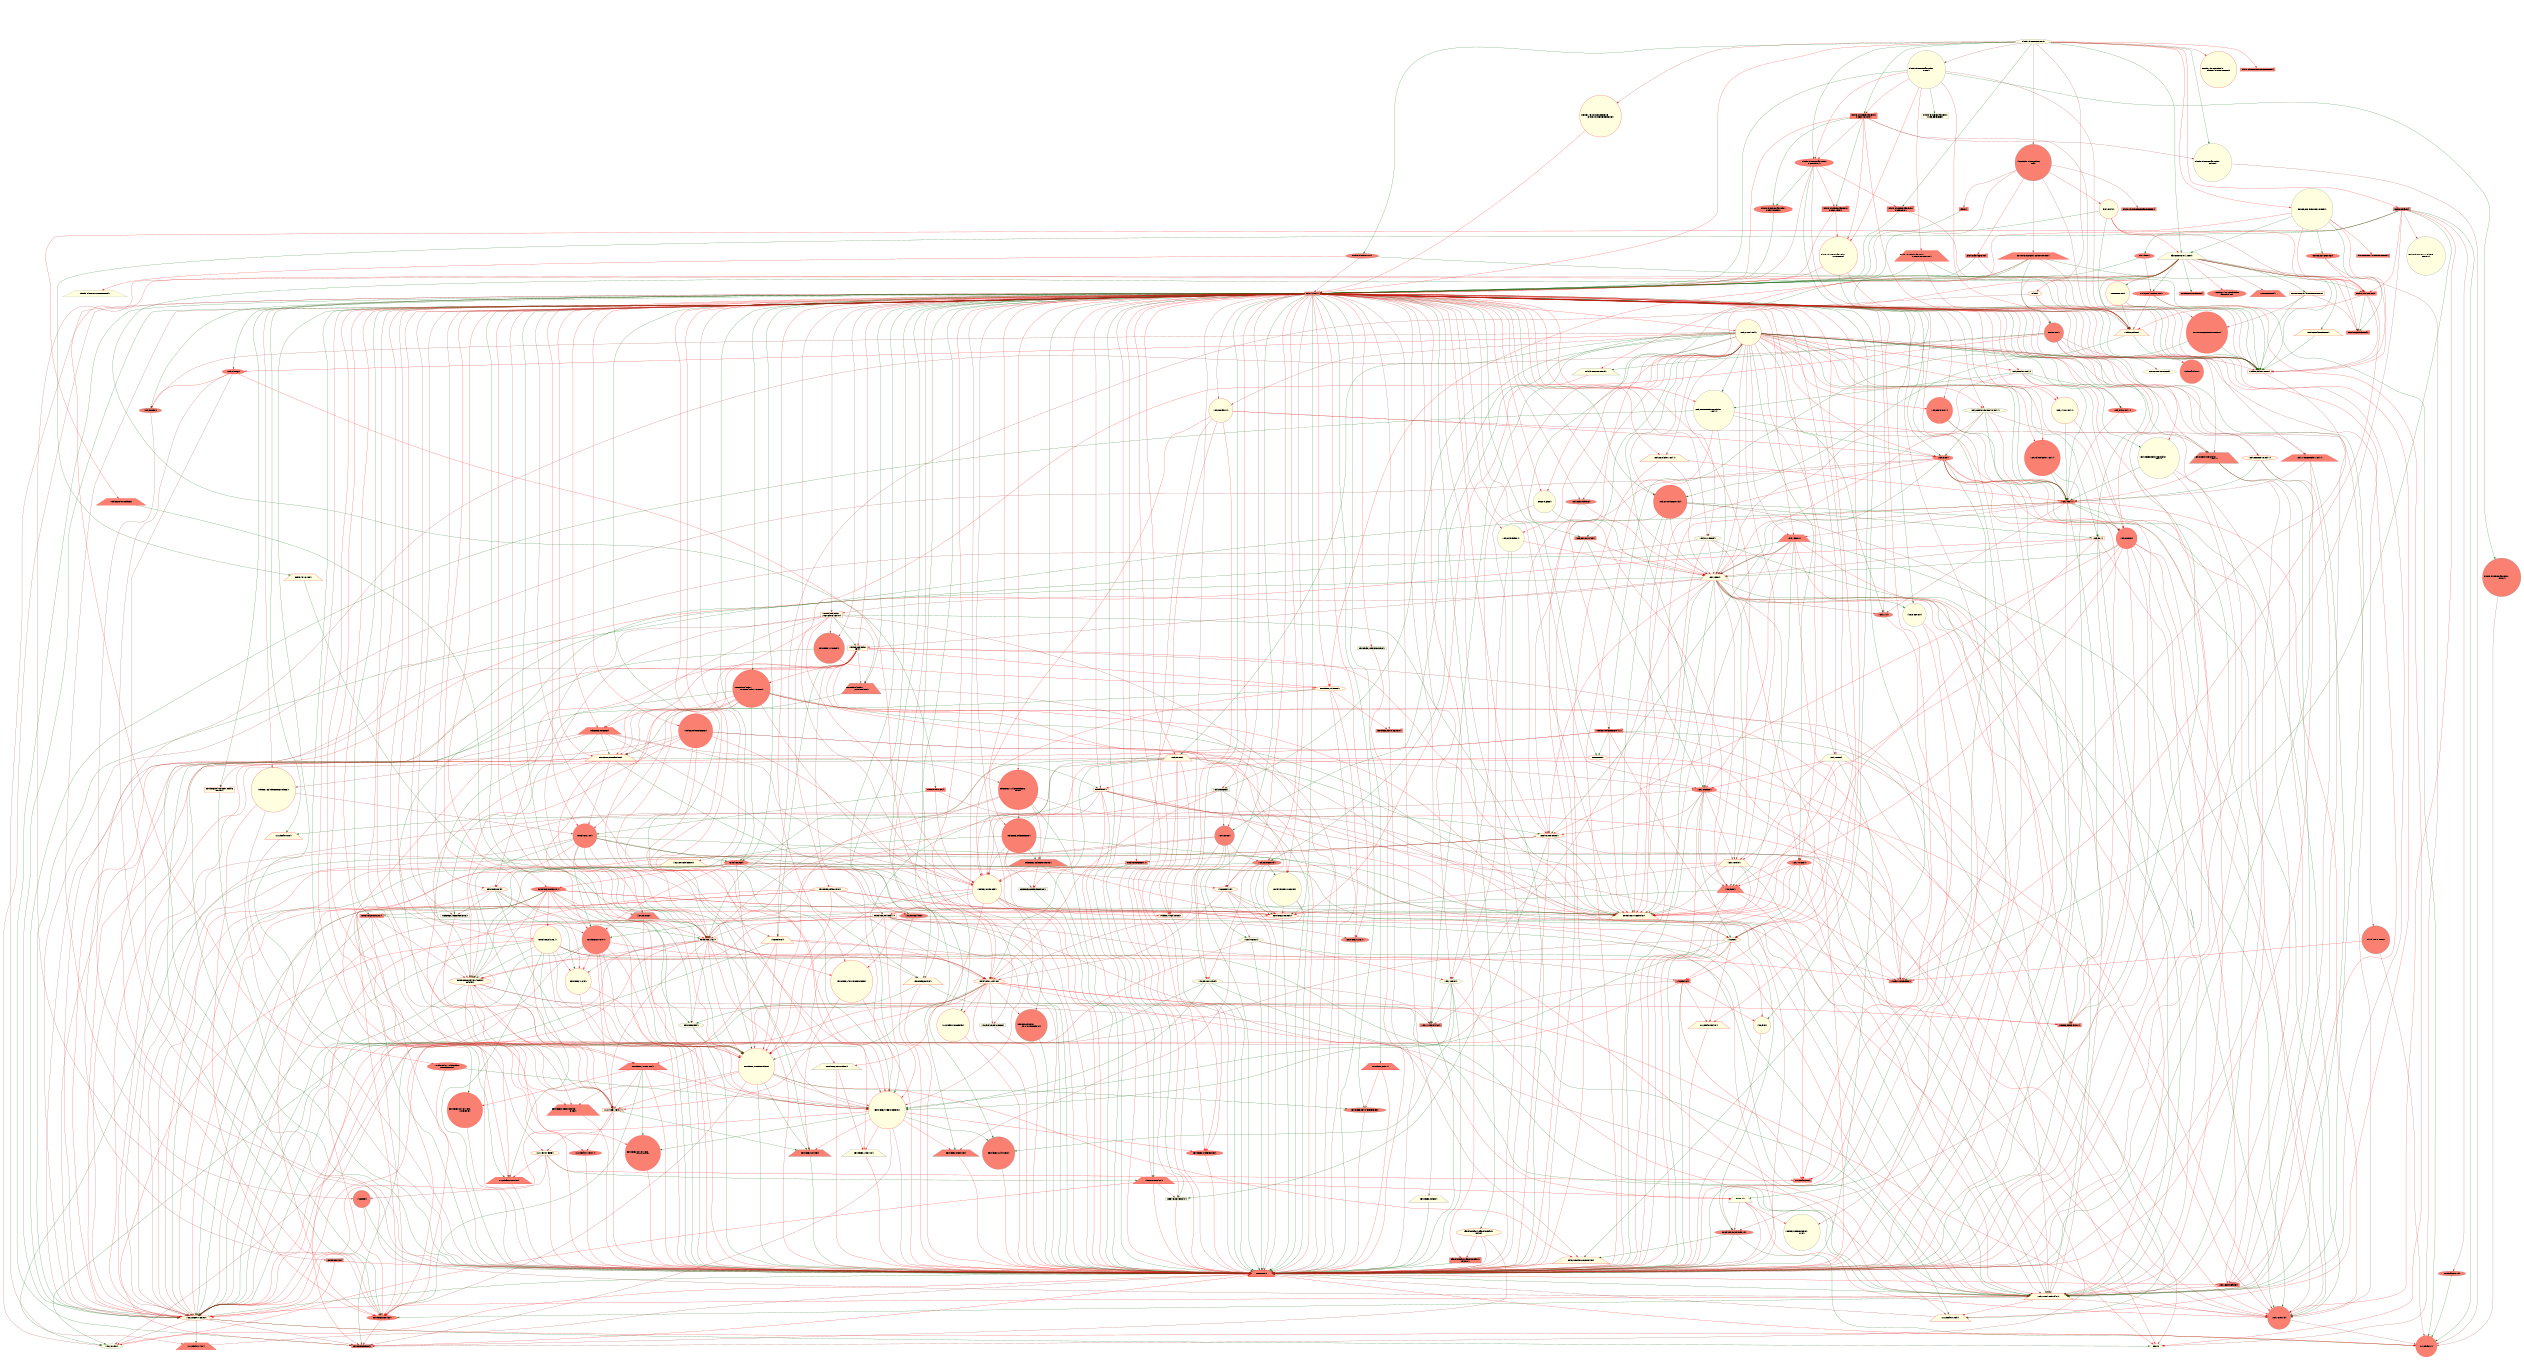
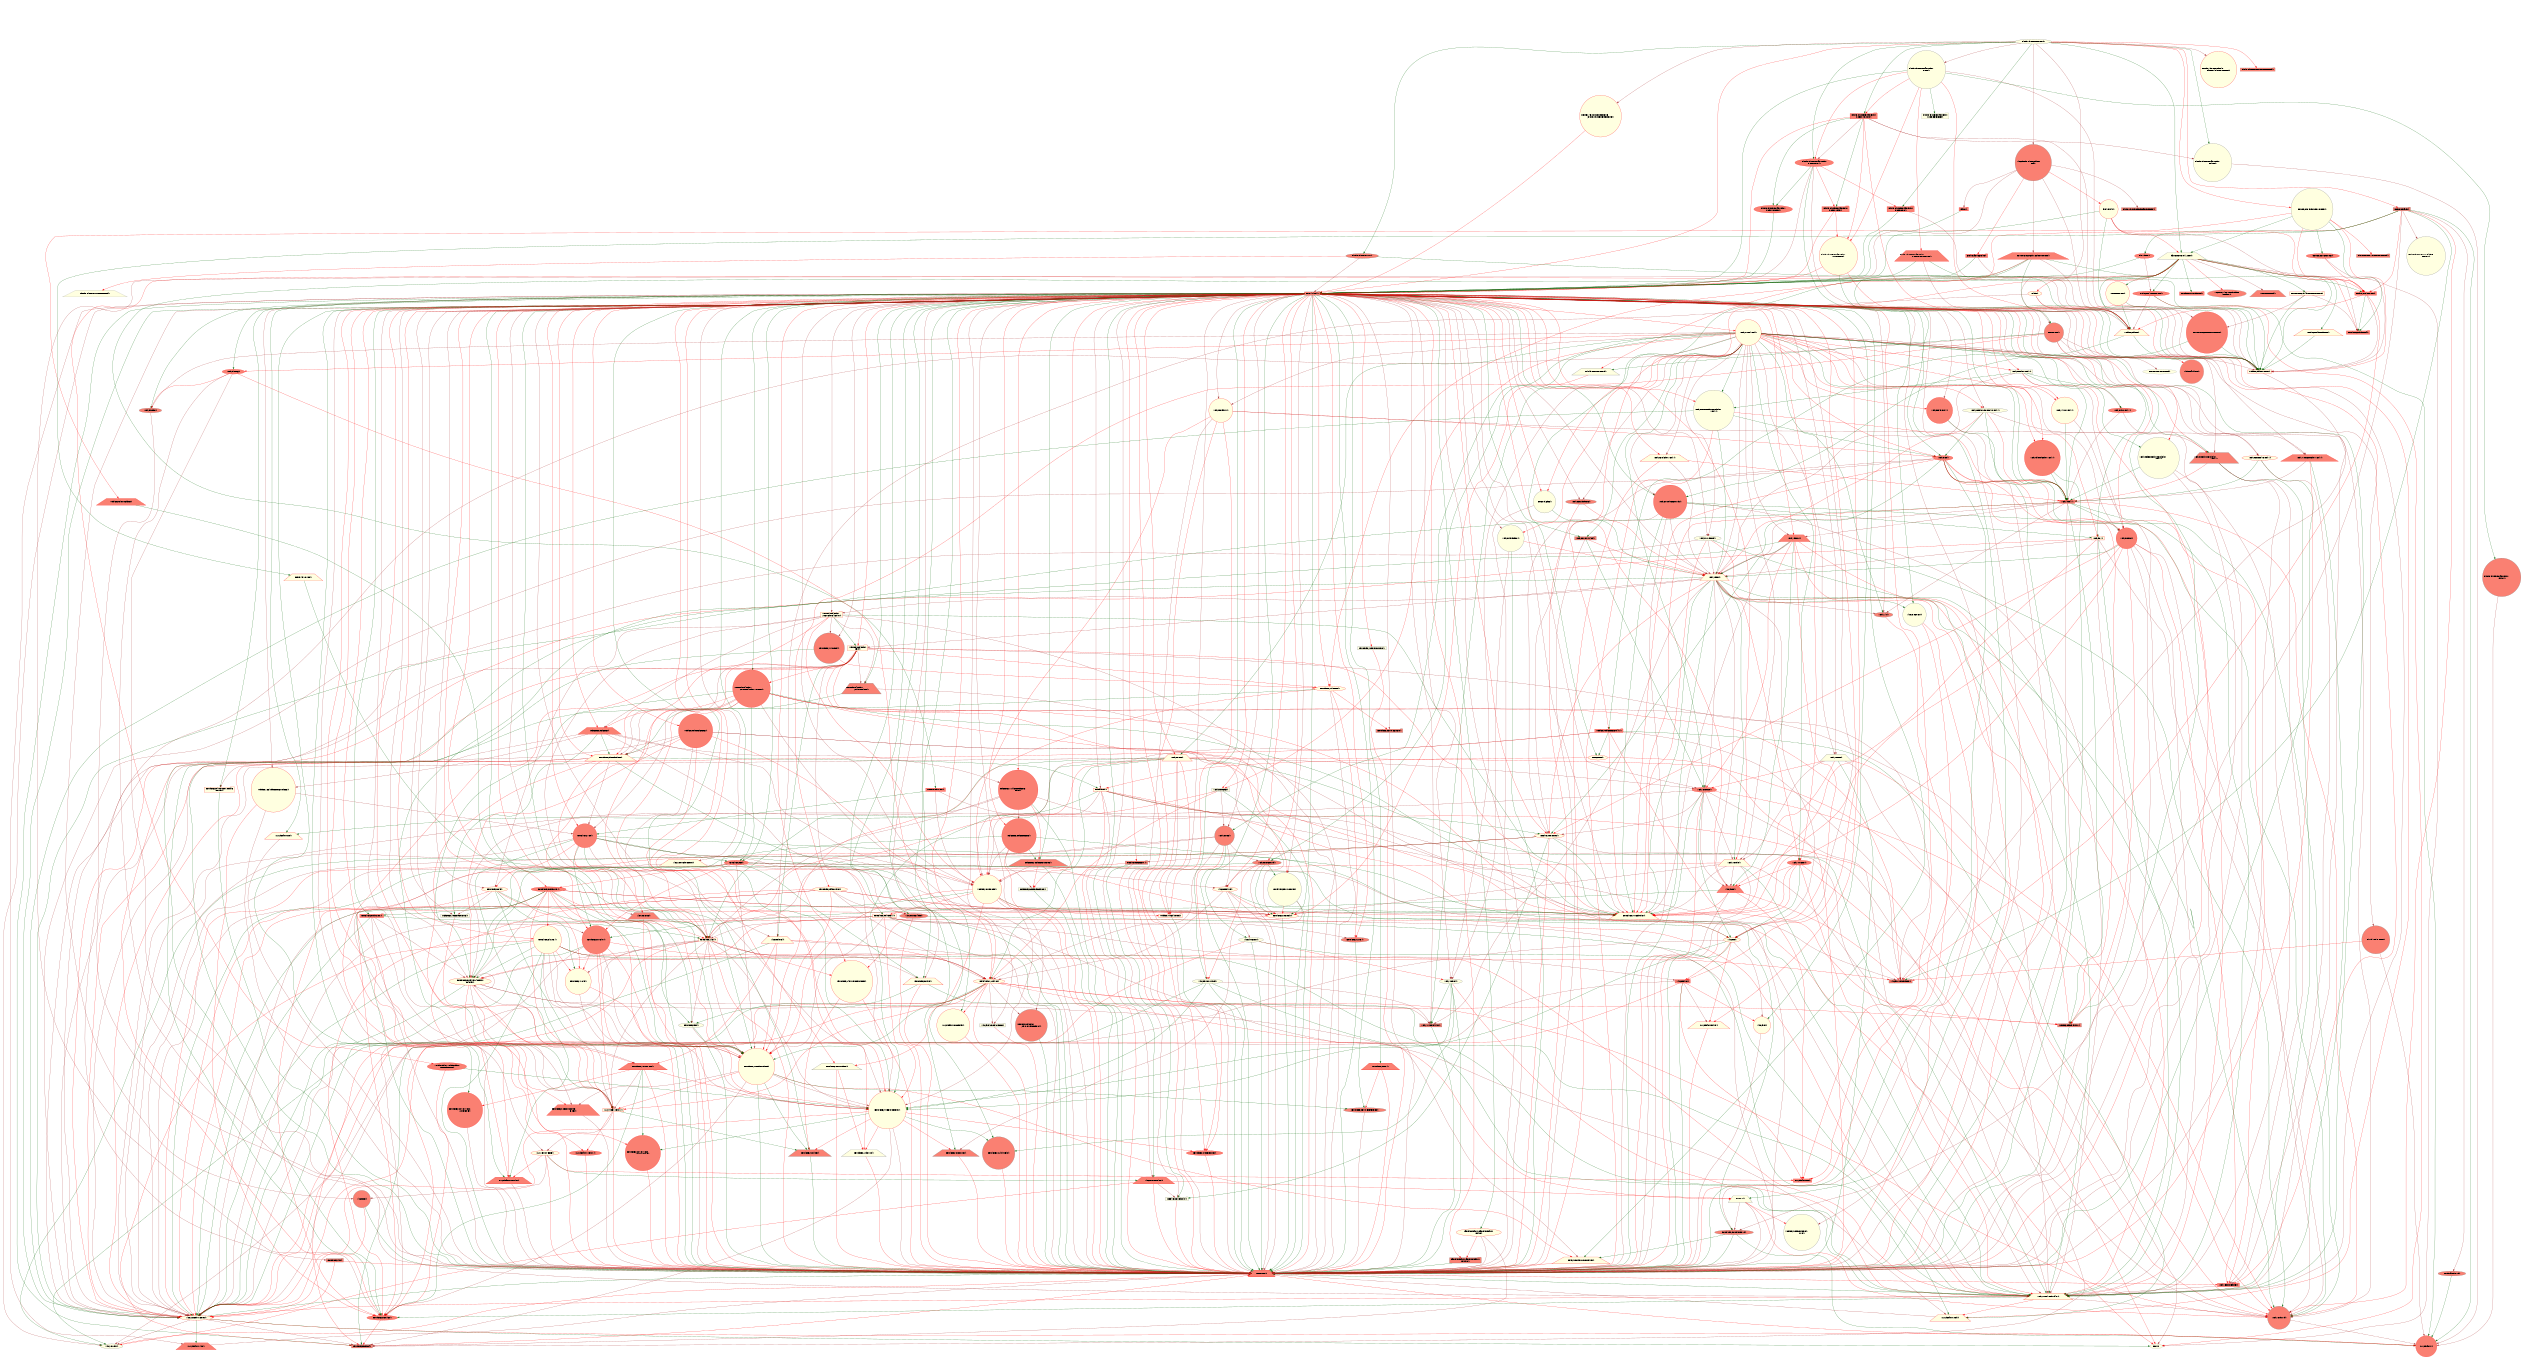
(2227, 294) -> (2227, 294)
(2032, 404) -> (2032, 404)
(1429, 497) -> (1429, 497)
none -> (575, 1031)
(1429, 1199) -> none
